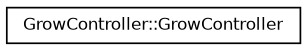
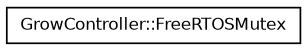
(154, 25) -> (154, 25)
